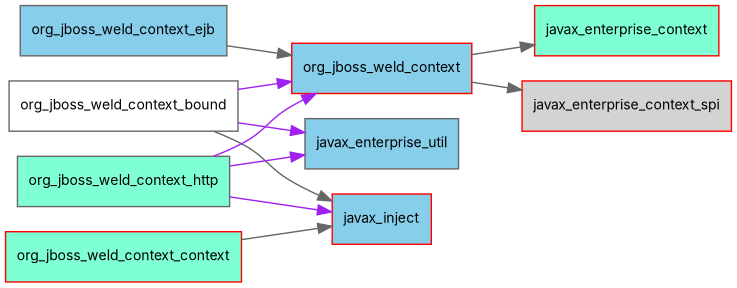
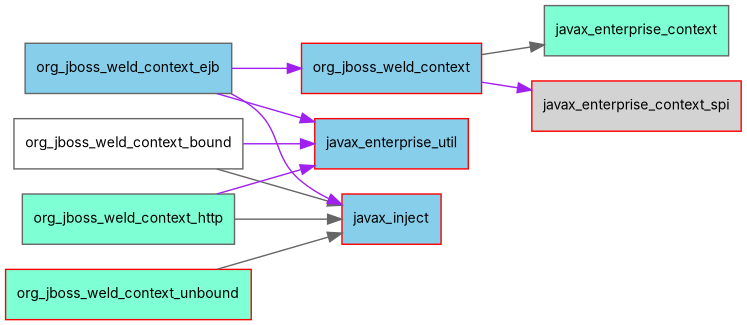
(627, 31) -> (636, 31)
(252, 50) -> (259, 68)
(490, 85) -> (500, 85)
(258, 86) -> none
none -> (267, 108)
(256, 135) -> none
(382, 144) -> (392, 144)
none -> (281, 154)
(274, 203) -> (281, 219)
(124, 257) -> (128, 295)
